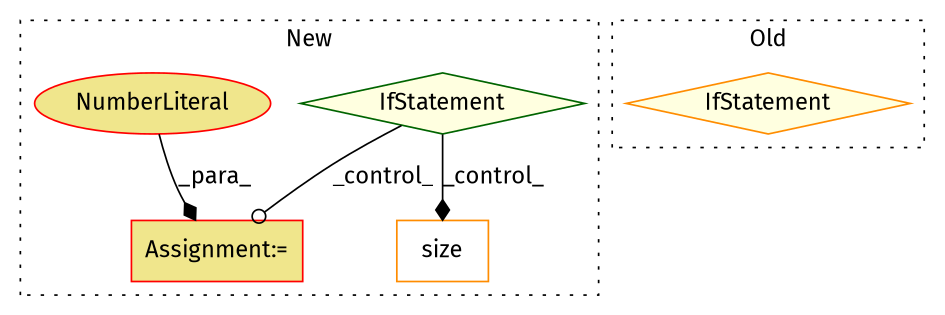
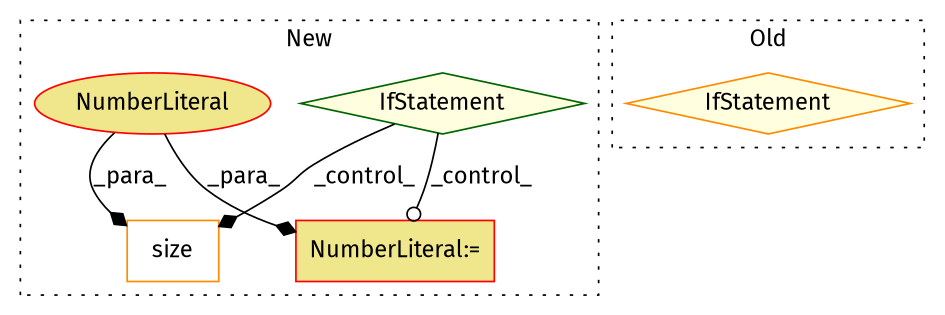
none -> (90, 172)
(217, 251) -> (395, 251)
